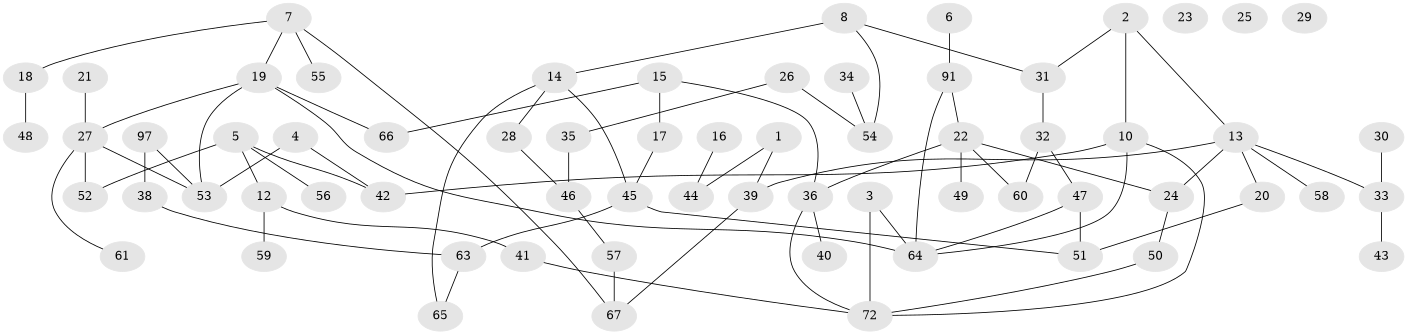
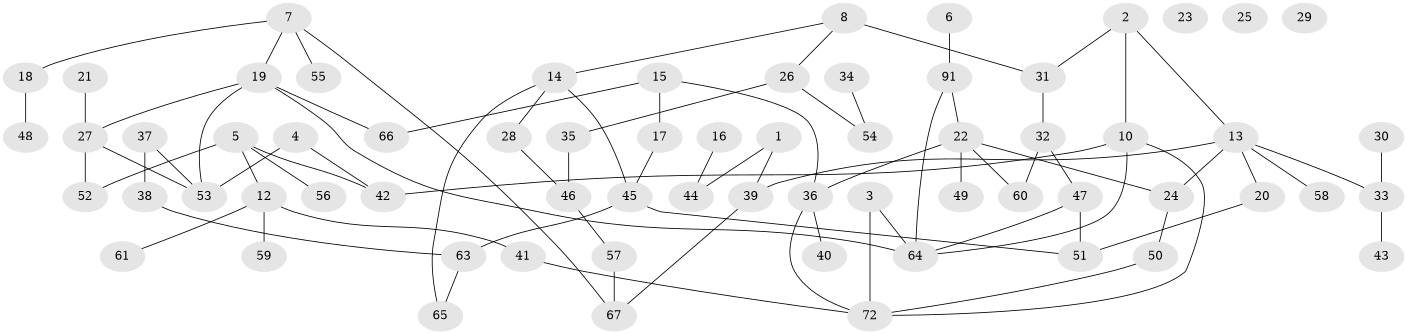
(879, 74) -> (816, 48)
(145, 137) -> (145, 137)
(54, 209) -> (194, 228)
